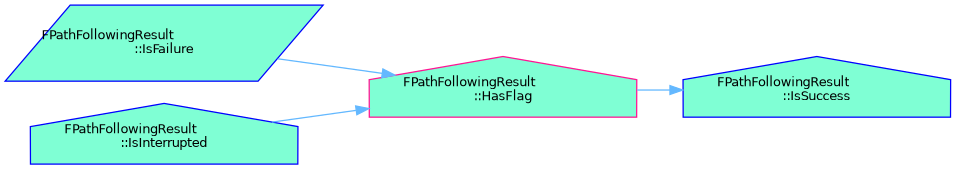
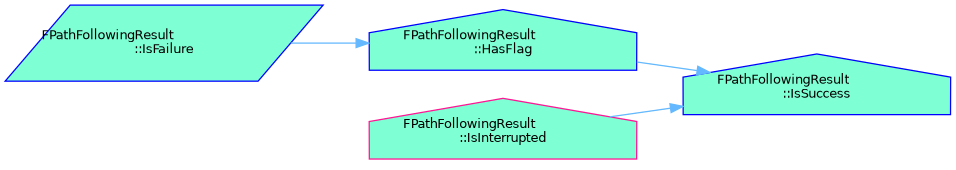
(503, 90) -> (503, 43)
(314, 116) -> (640, 113)
(164, 137) -> (503, 132)
